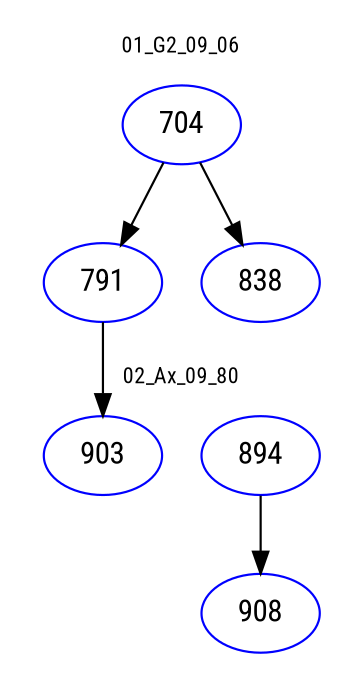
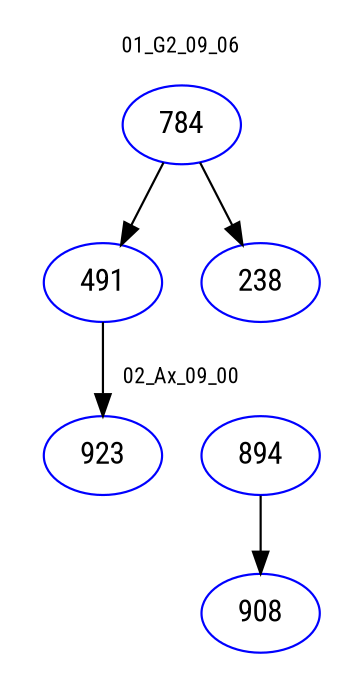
(182, 125) -> (182, 125)
(103, 283) -> (103, 283)
(261, 283) -> (261, 283)
(182, 378) -> (182, 378)
(103, 456) -> (103, 456)
